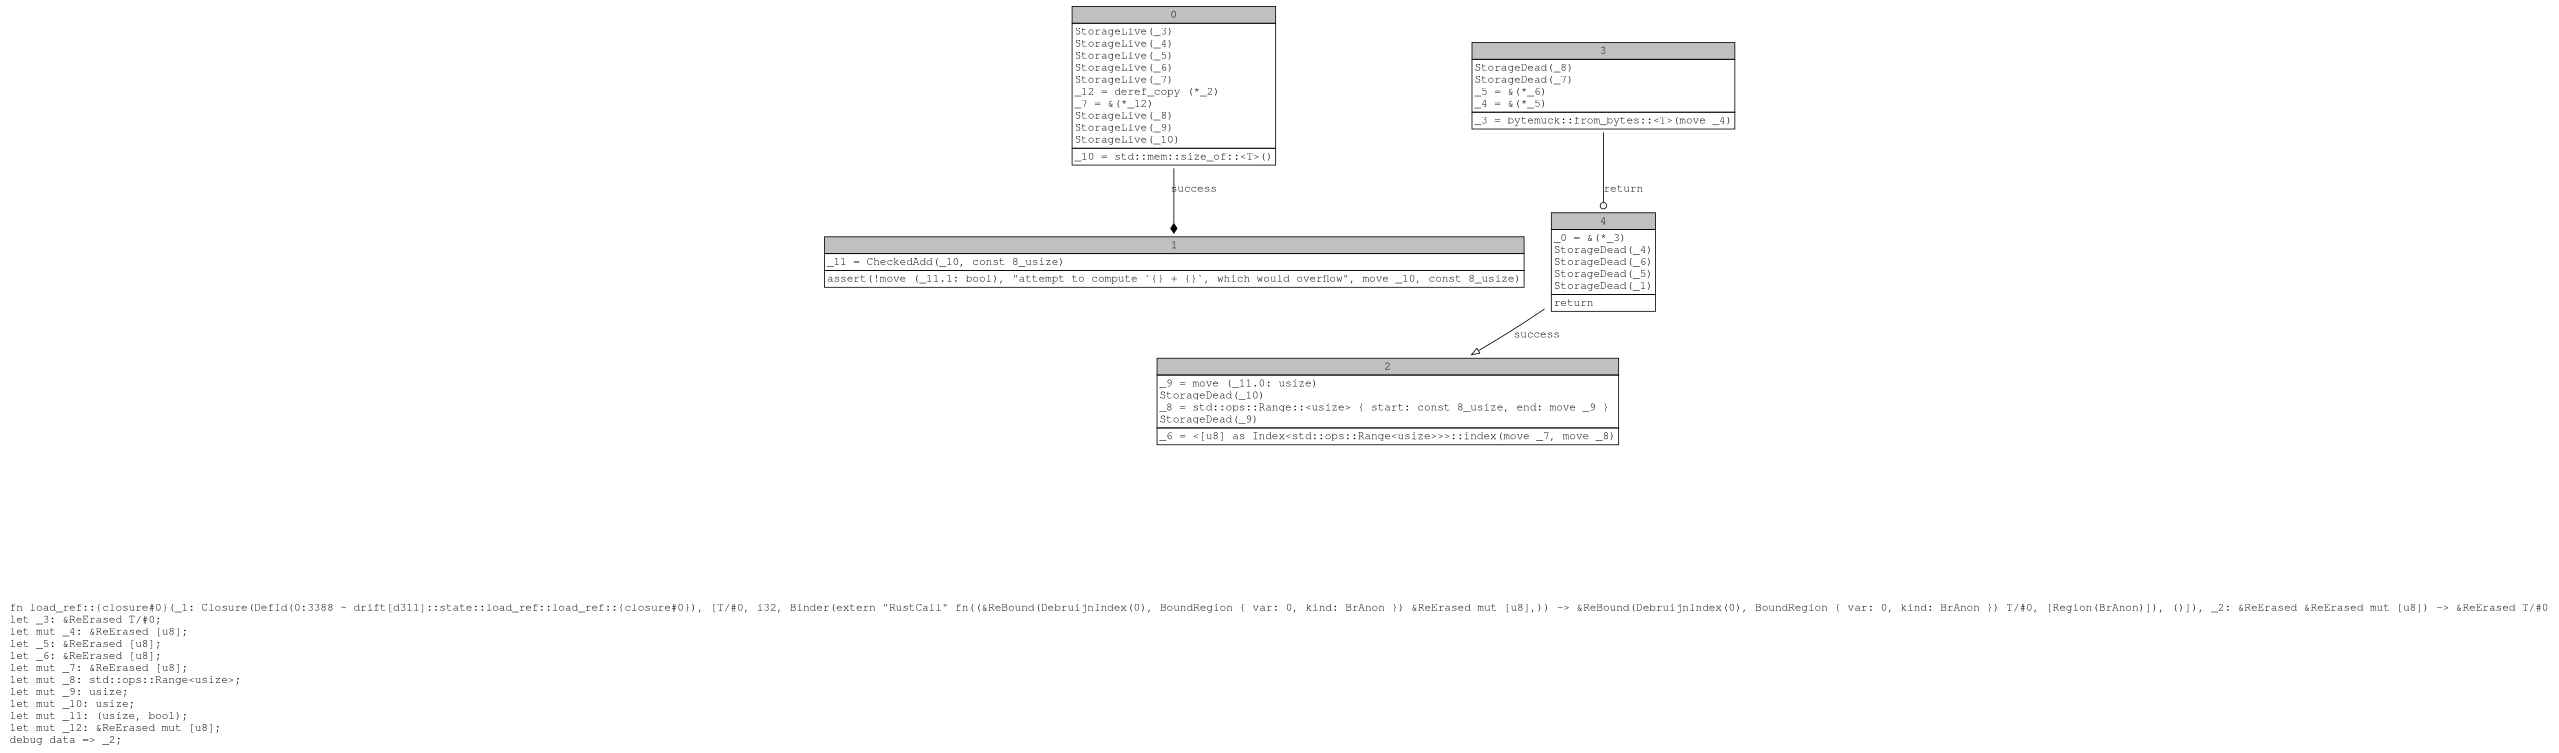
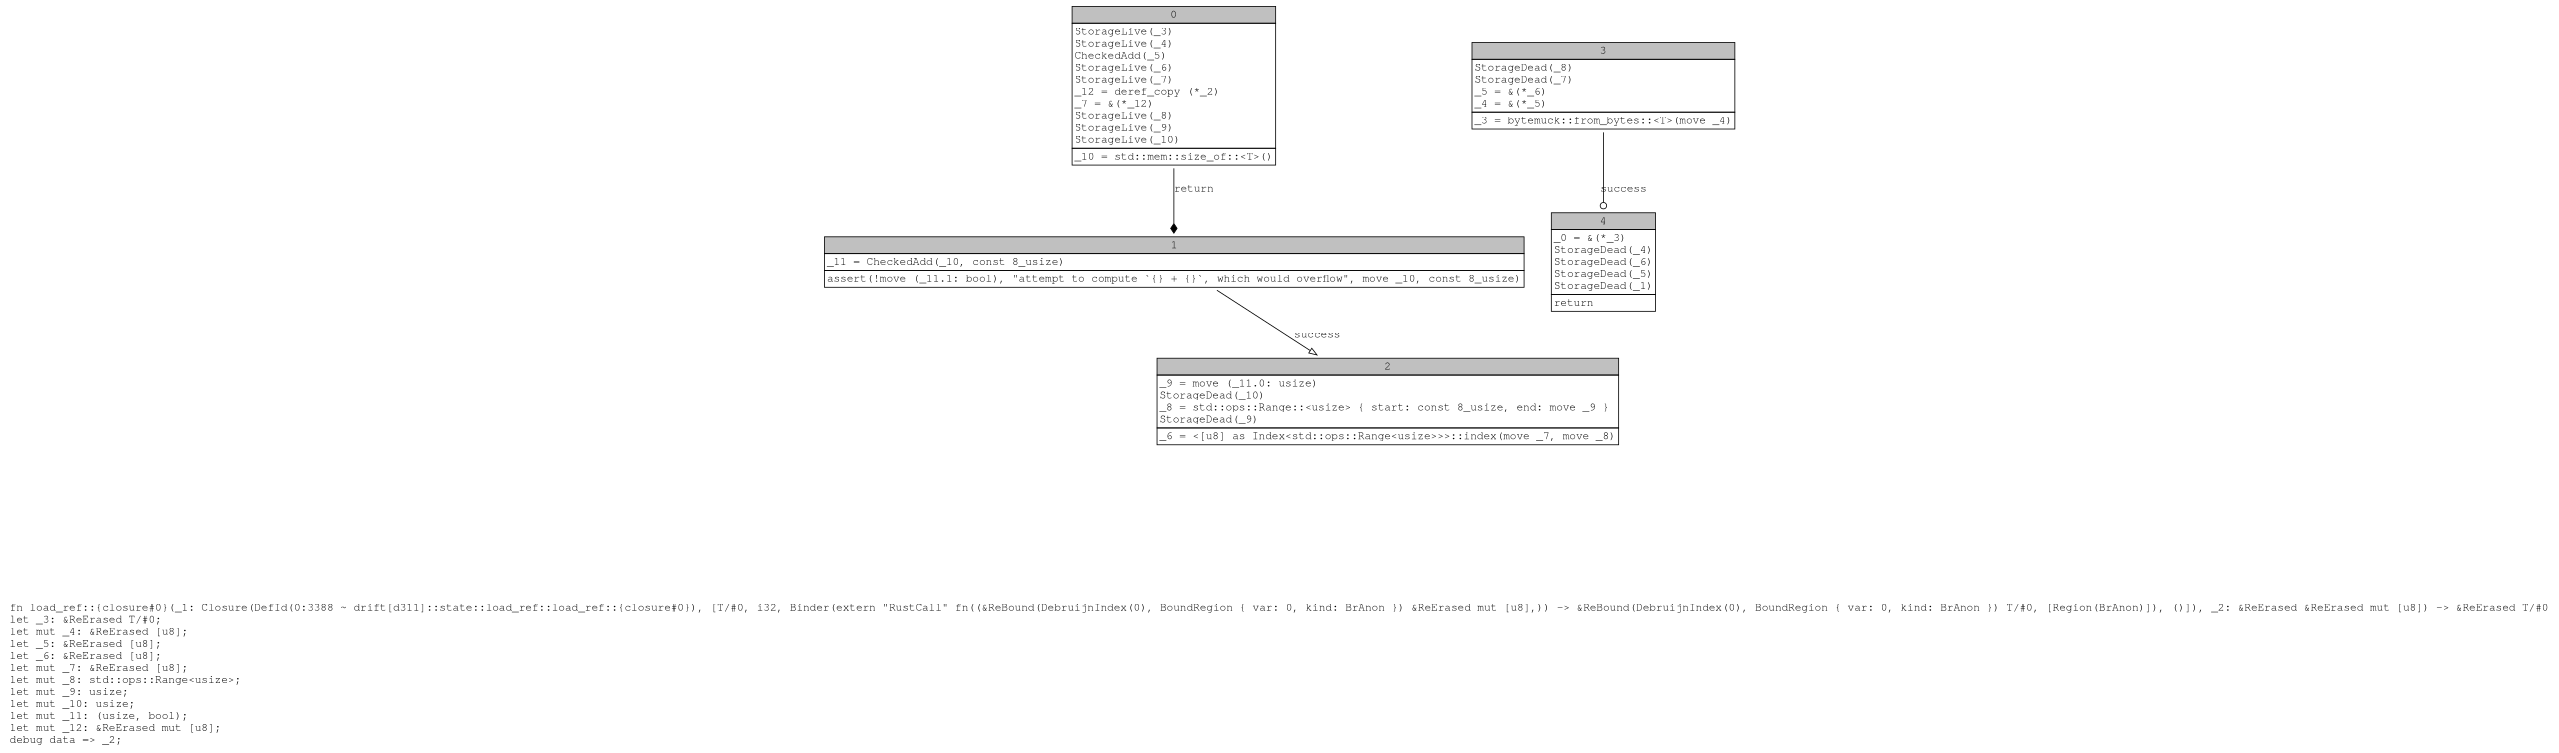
(1124, 55) -> (1121, 55)
(1194, 189) -> (1194, 189)
(1623, 189) -> (1623, 189)
(1512, 330) -> (1263, 320)
